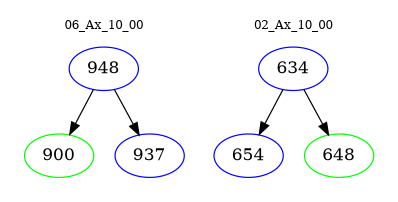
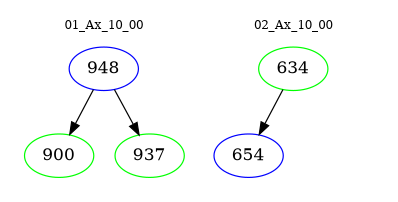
(104, 26) -> (104, 26)
(293, 69) -> (293, 69)
(150, 156) -> (150, 156)
(339, 156) -> none
